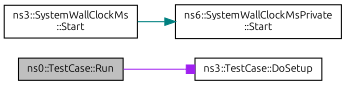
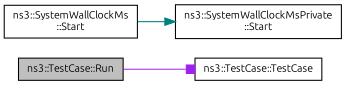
(258, 22) -> (258, 22)
(71, 69) -> (71, 69)
(258, 69) -> (258, 69)
